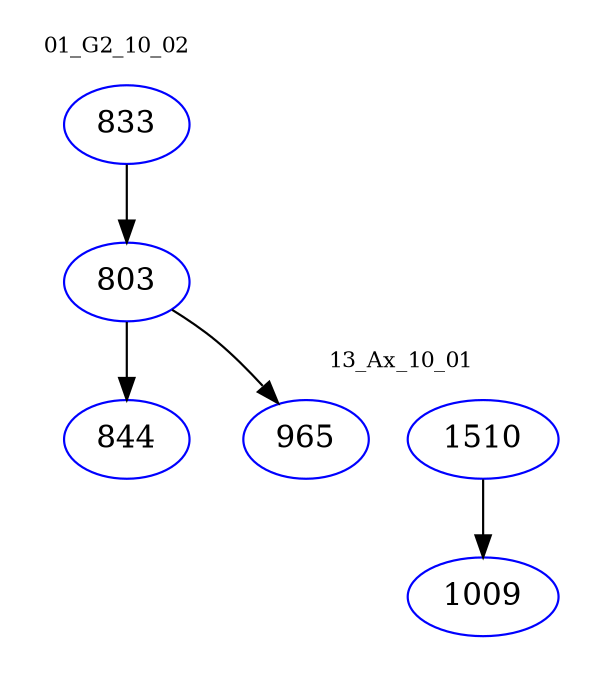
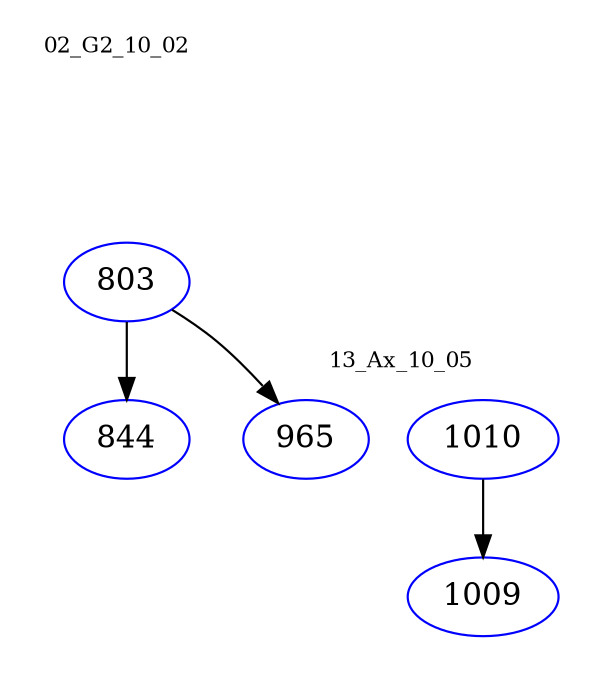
(117, 47) -> (117, 47)
(127, 125) -> none
(401, 362) -> (401, 362)
(483, 439) -> (483, 439)
